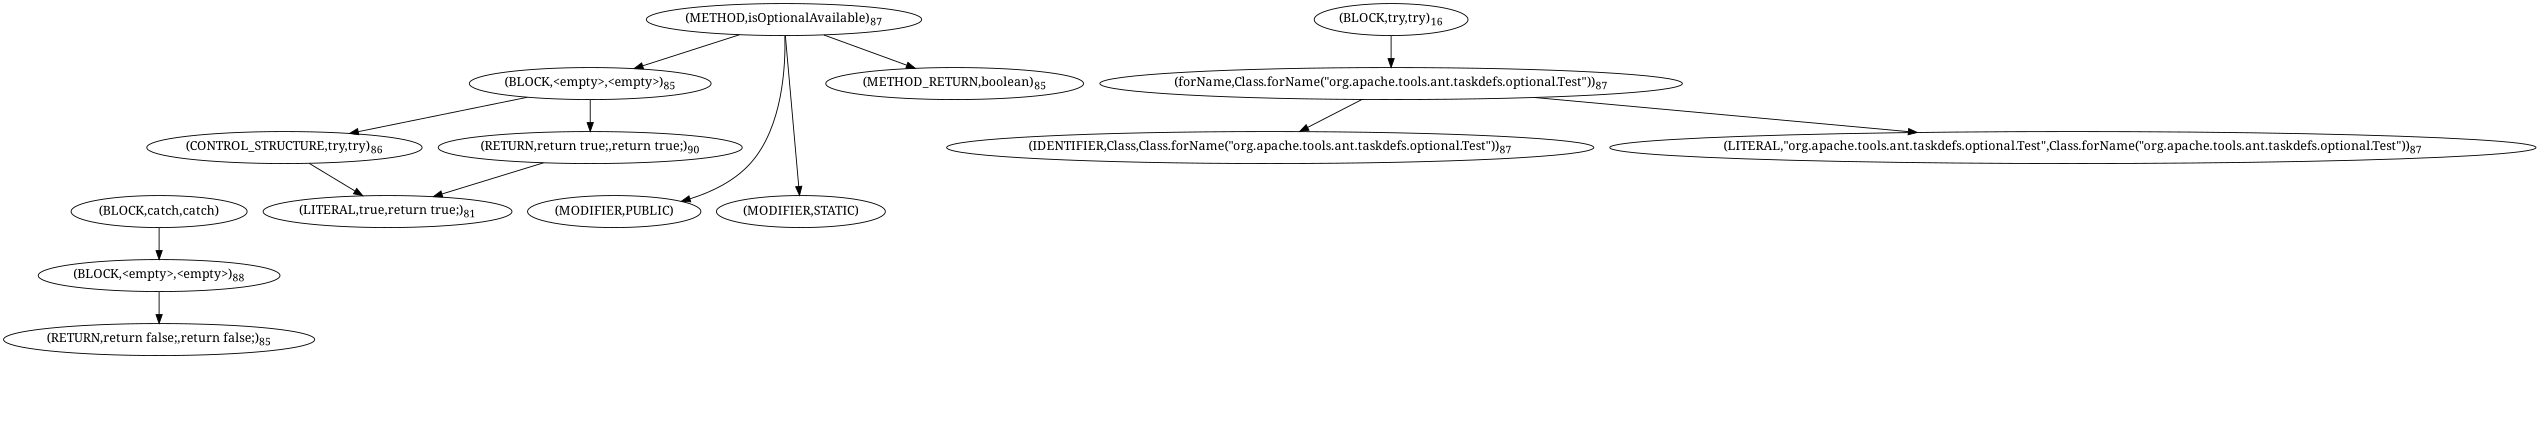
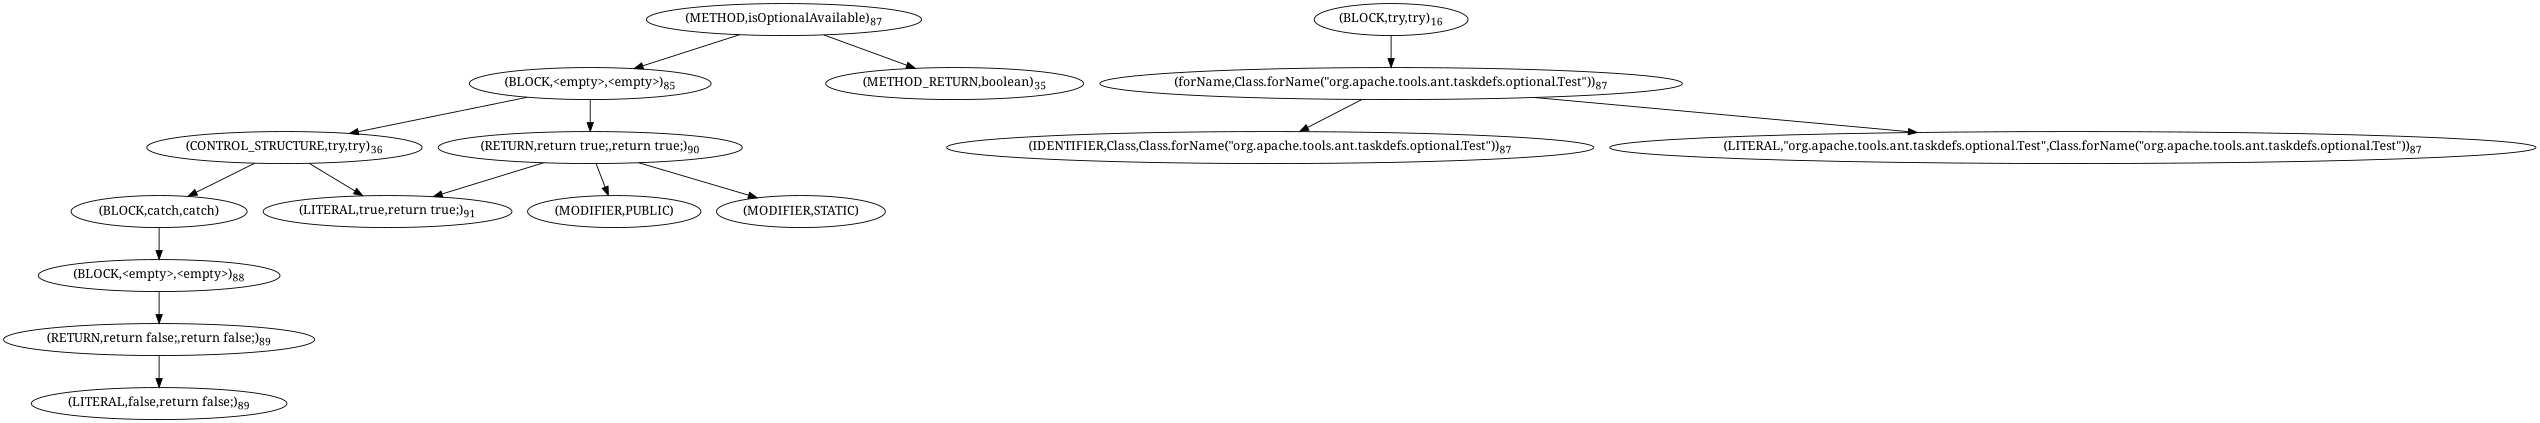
(1040, 82) -> (1040, 82)
(792, 111) -> (694, 179)
(768, 136) -> (601, 175)
(377, 146) -> (377, 146)
none -> (225, 178)
(470, 210) -> (470, 210)
(265, 338) -> (265, 338)
none -> (159, 404)
